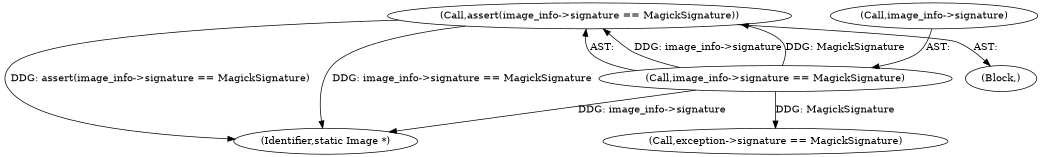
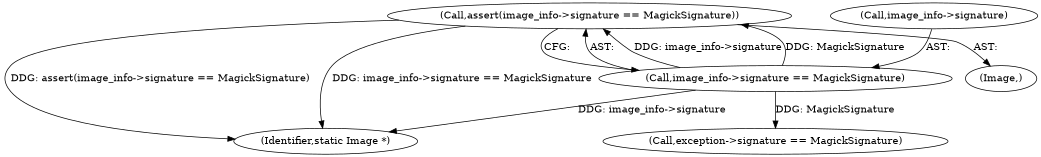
none -> (571, 62)
(1001, 79) -> (1001, 79)
